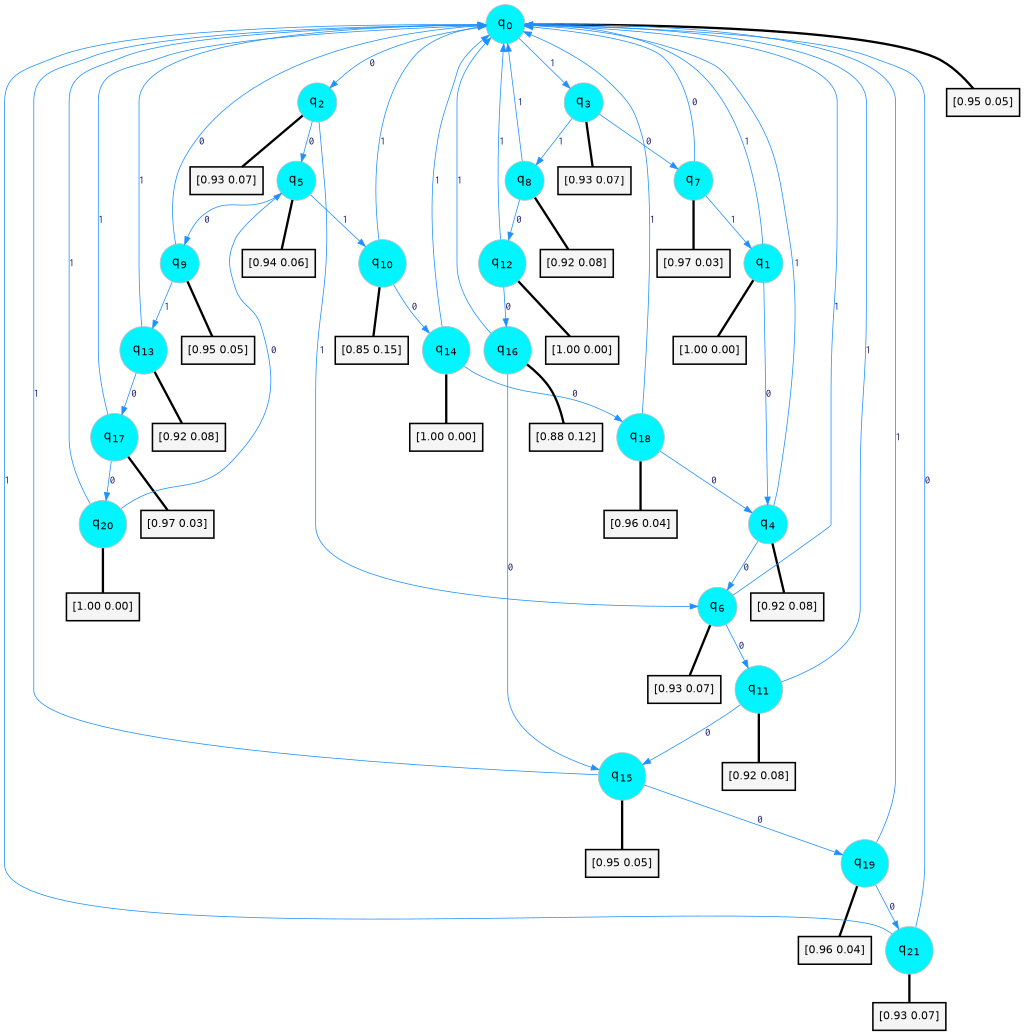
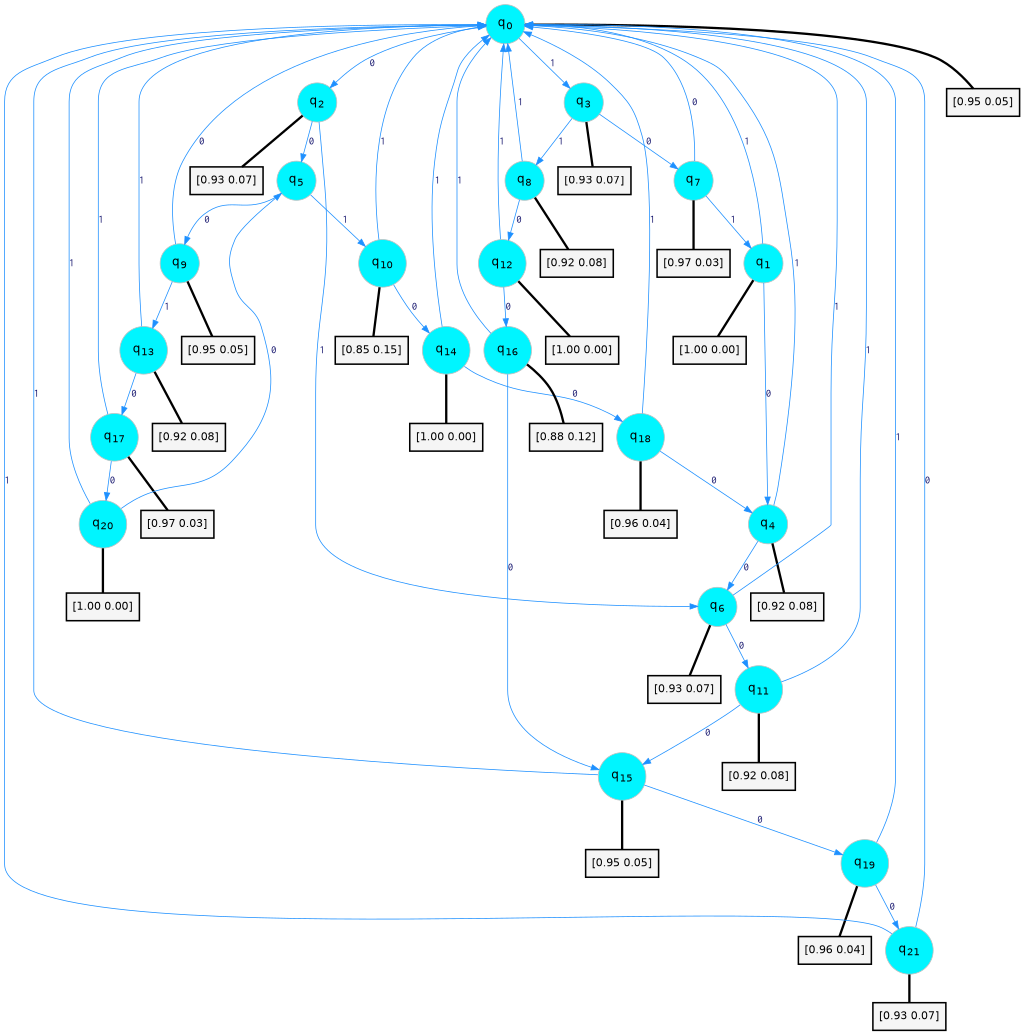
(279, 263) -> none
